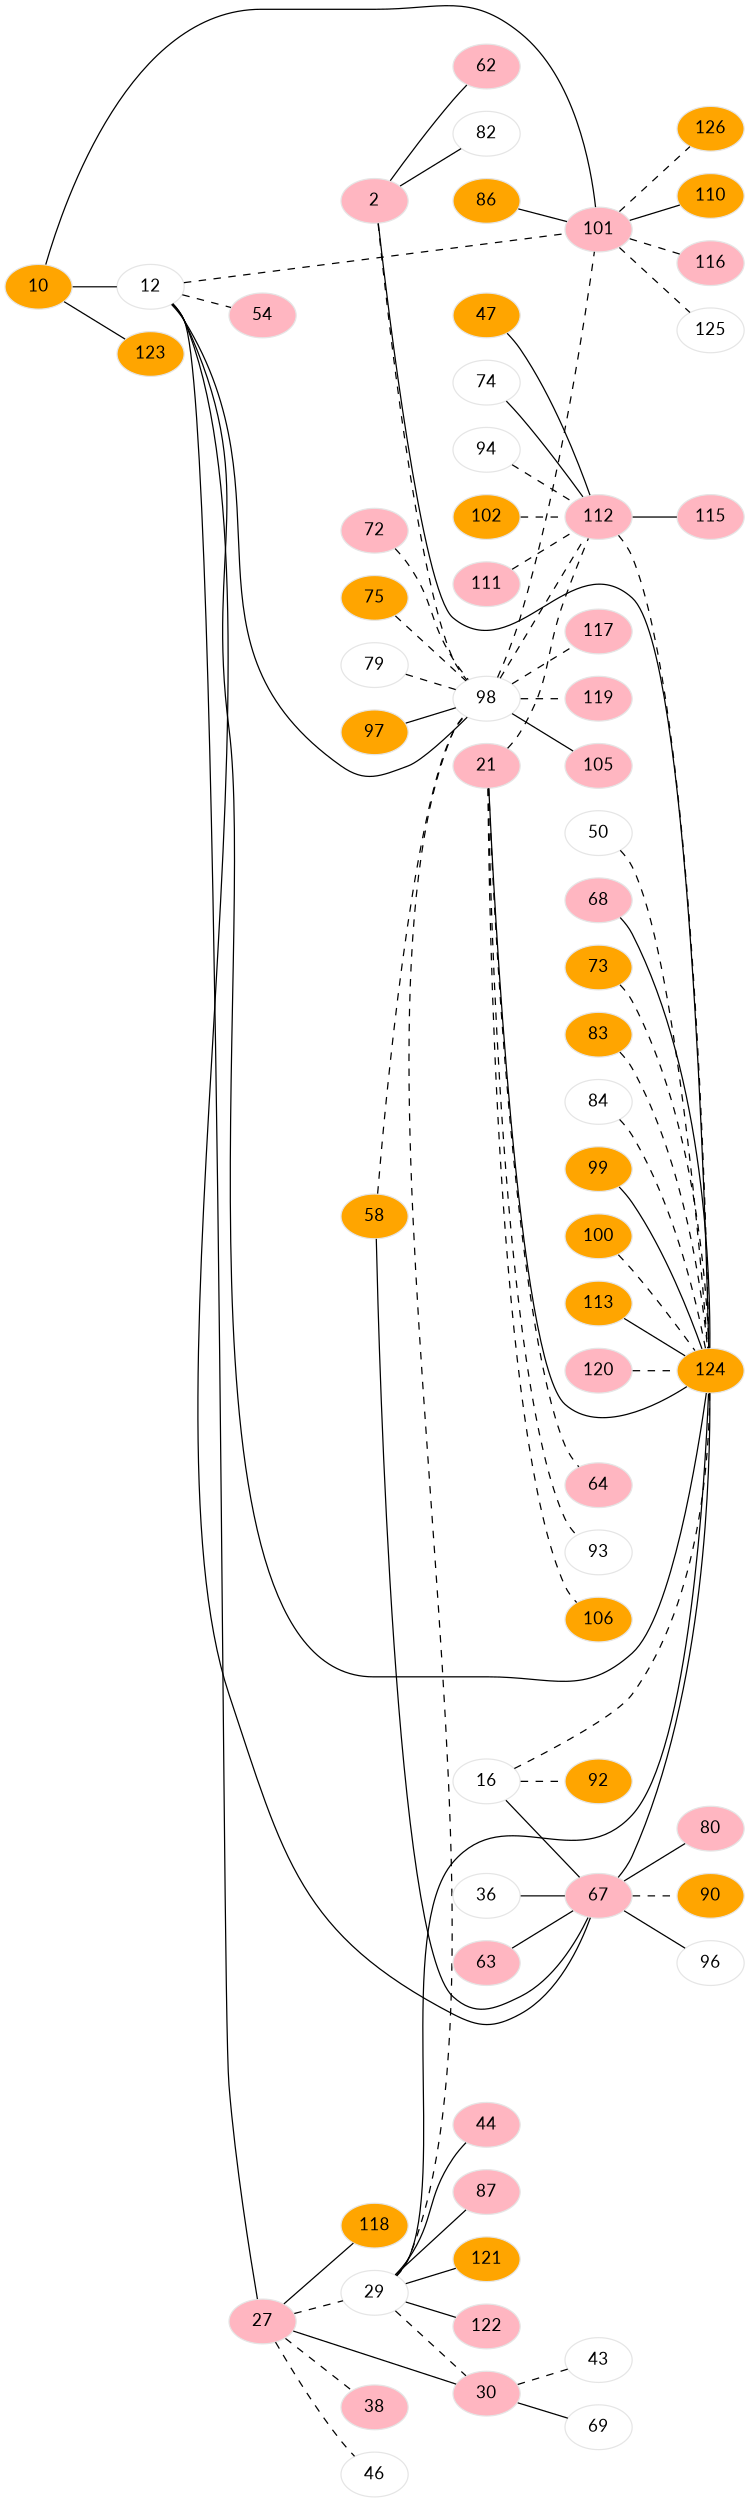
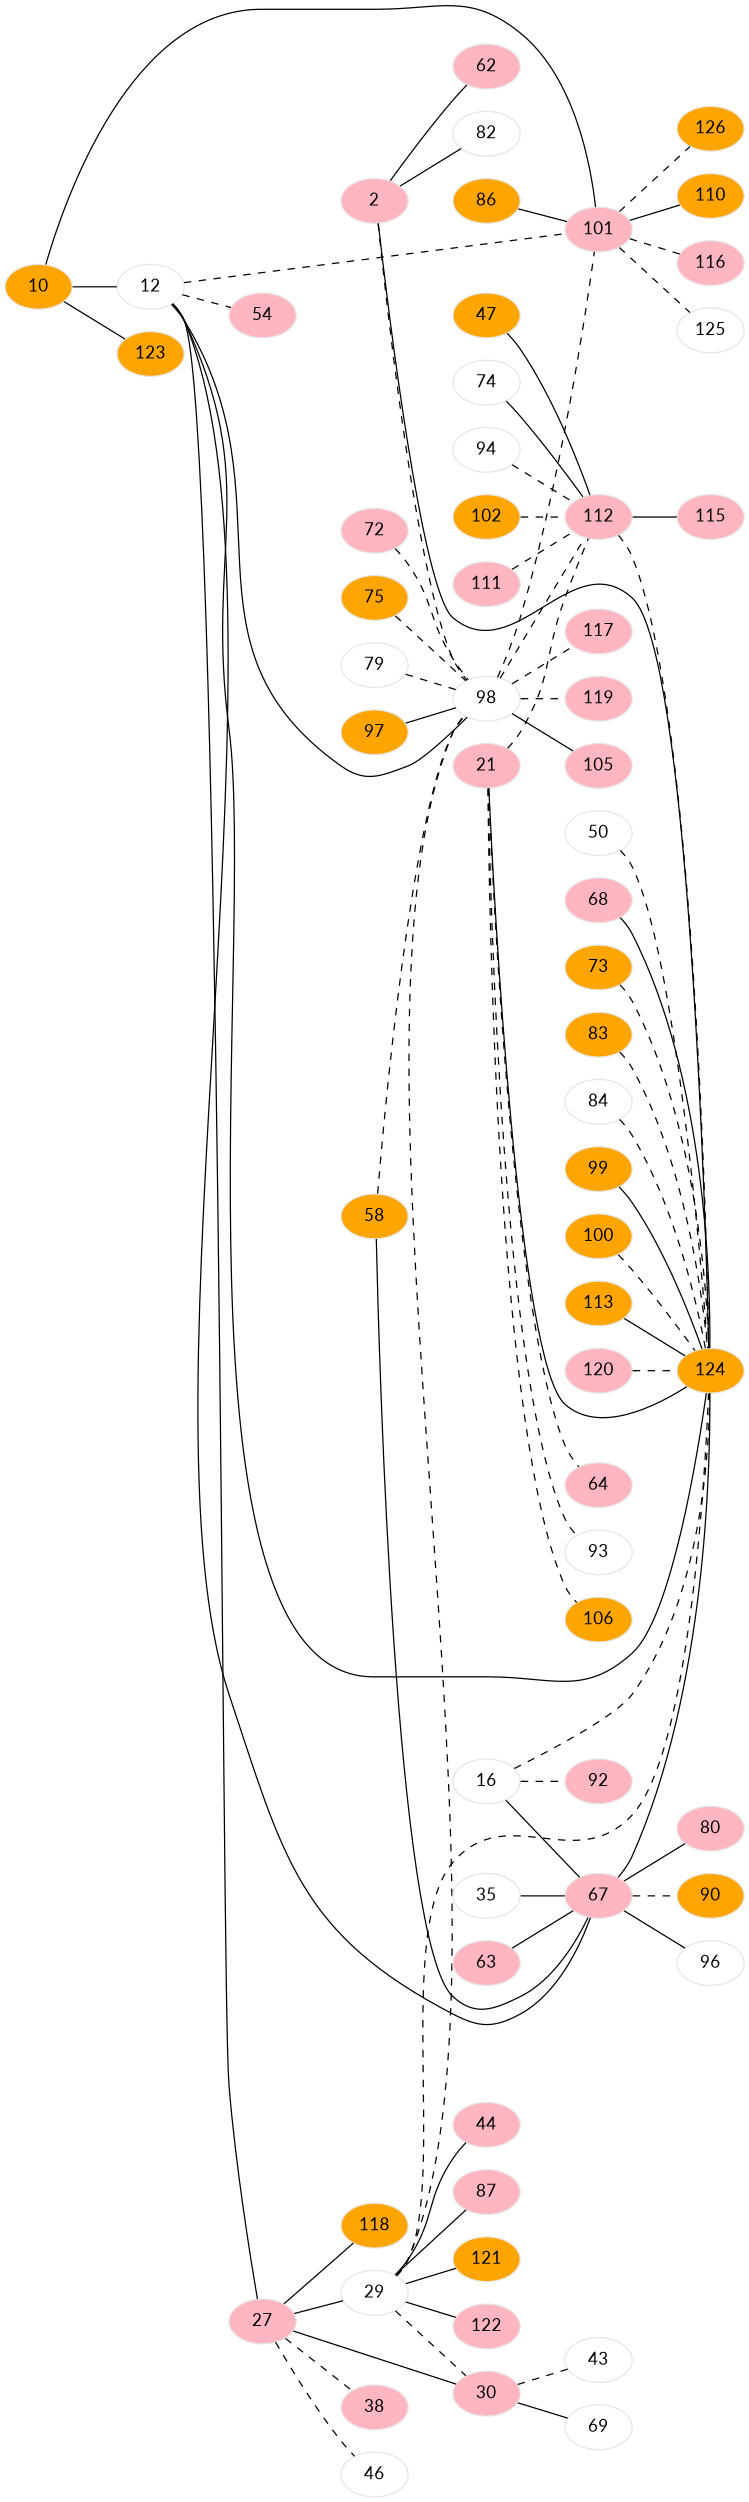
(599, 1781) -> (599, 1781)
(520, 1836) -> (520, 1836)
(487, 1896) -> (487, 1896)
(319, 2307) -> (319, 2307)
